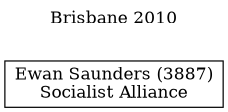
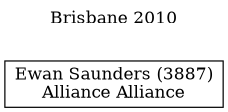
(114, 84) -> (114, 84)
